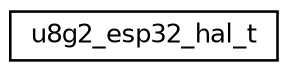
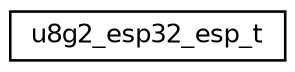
(144, 36) -> (148, 36)
